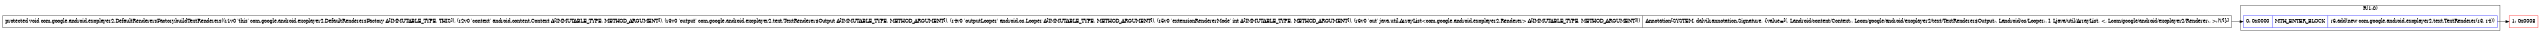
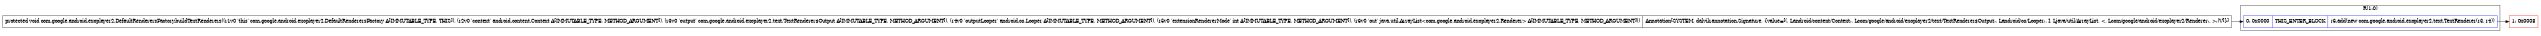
(2300, 21) -> (2300, 21)
